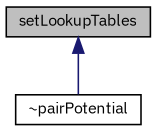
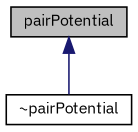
(78, 22) -> (69, 22)
